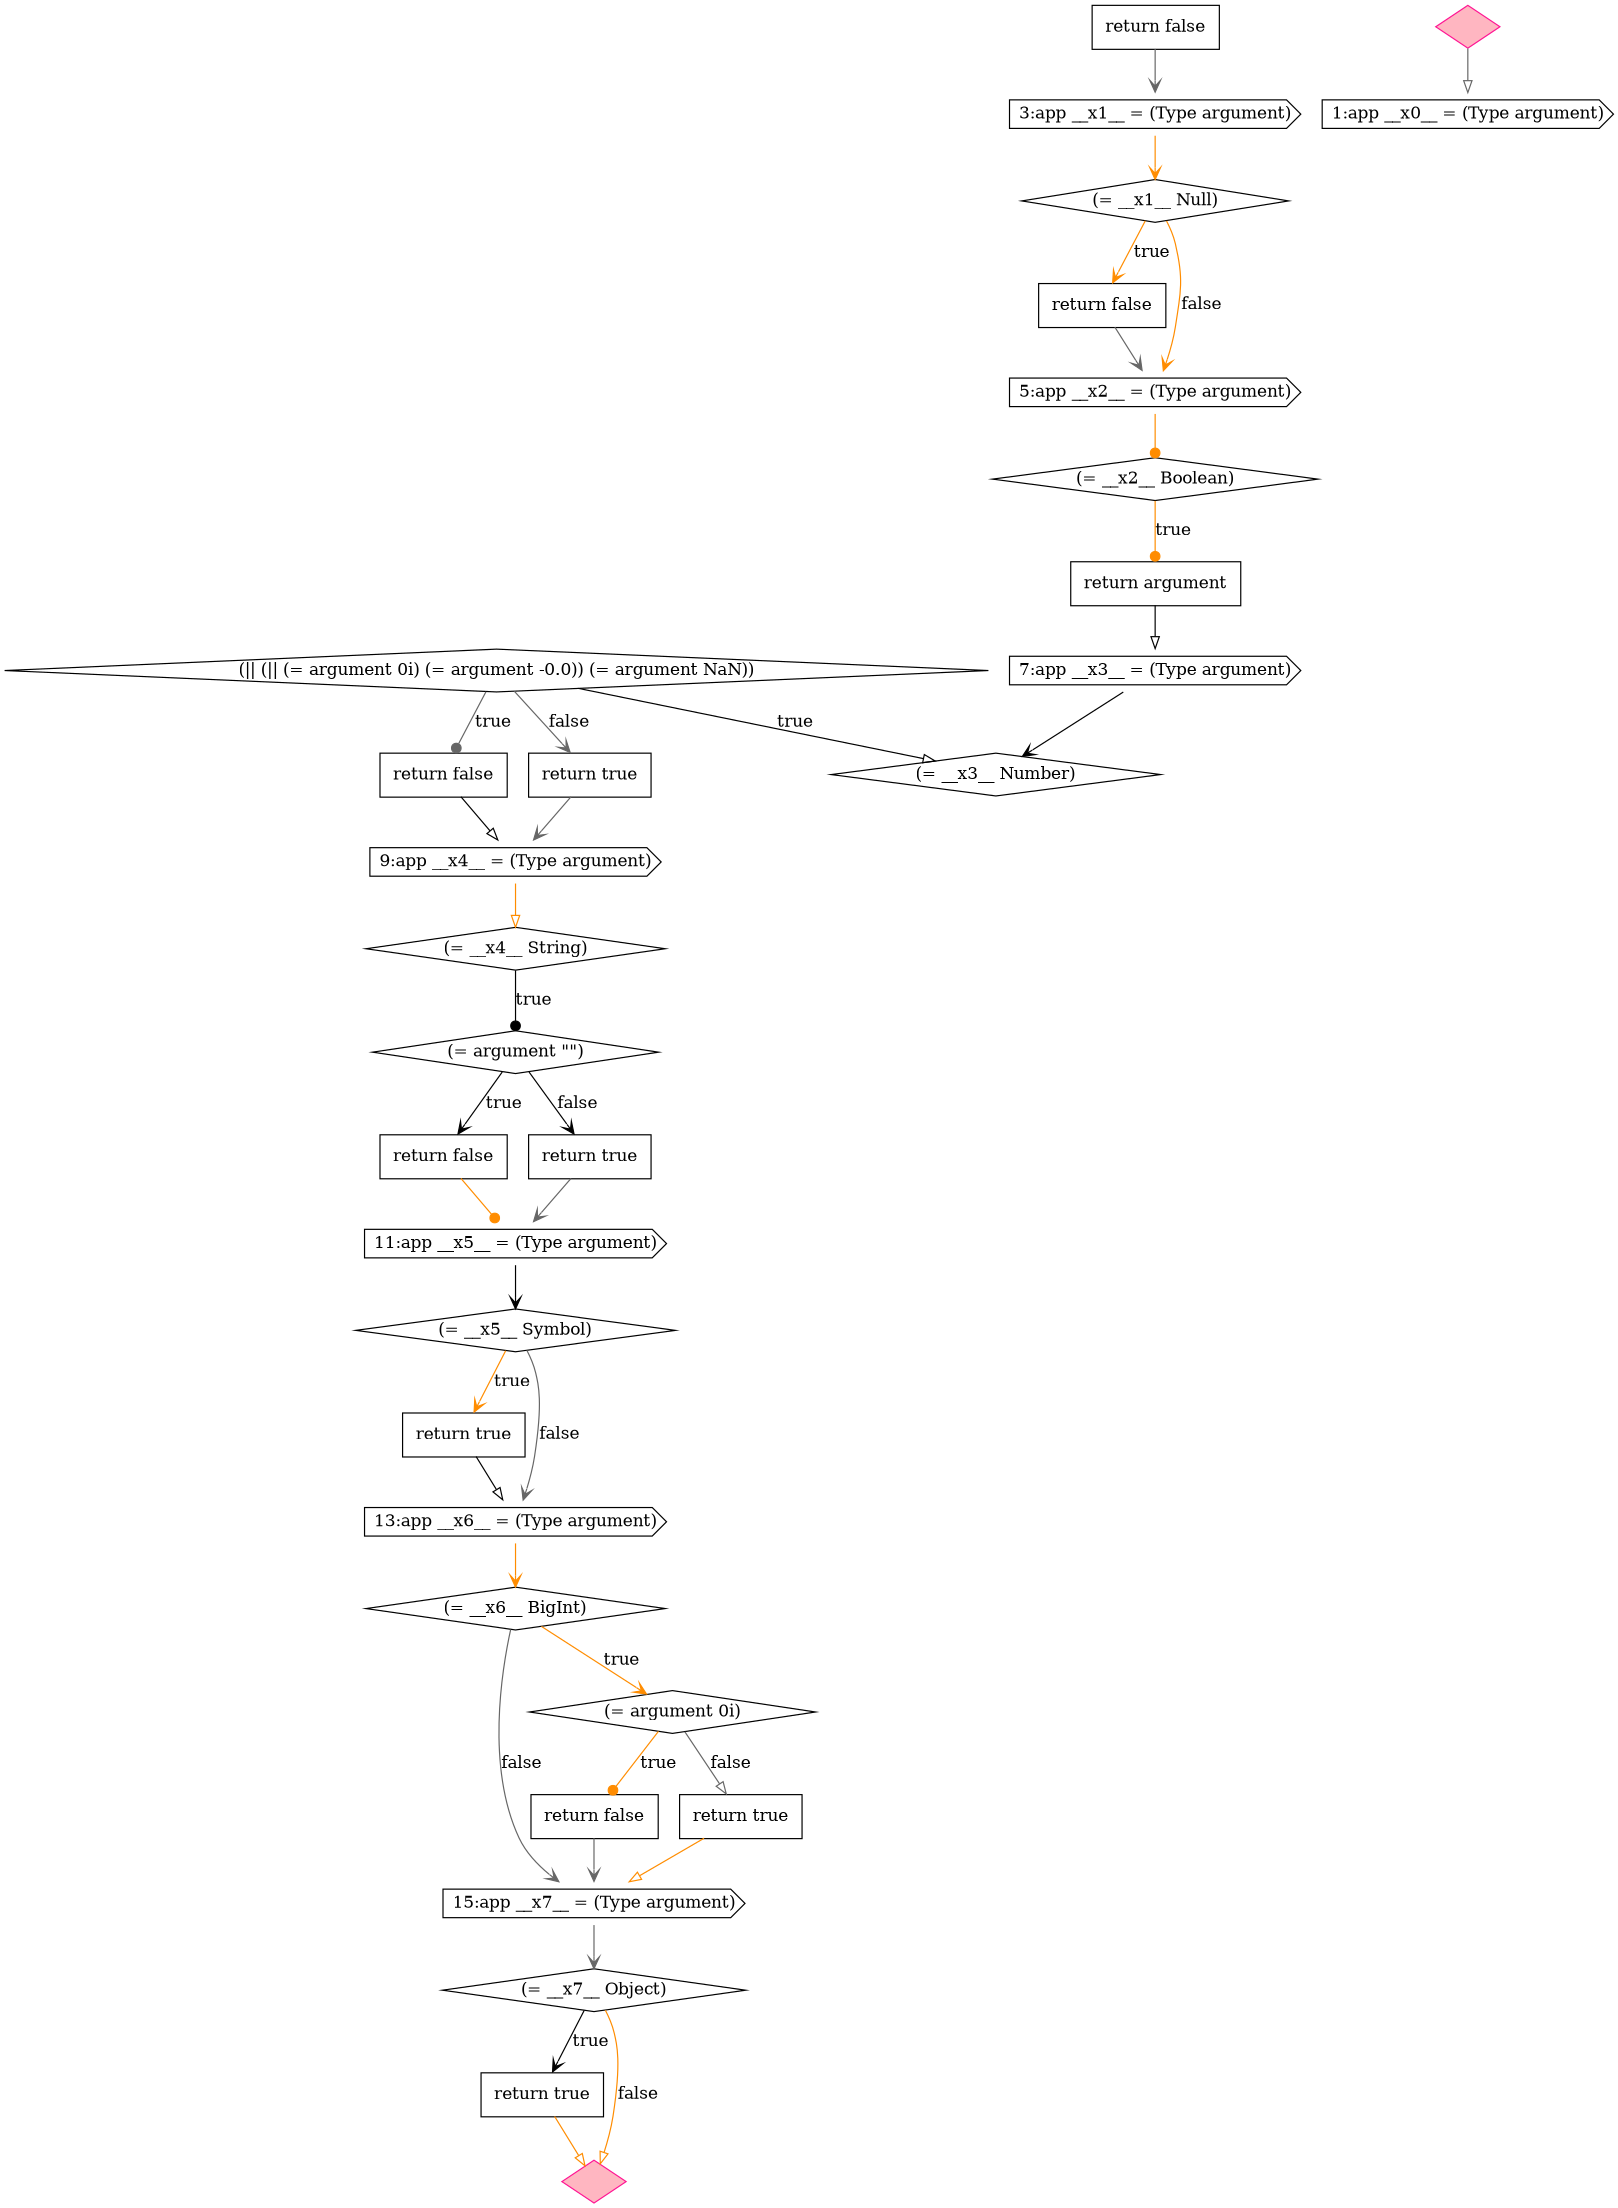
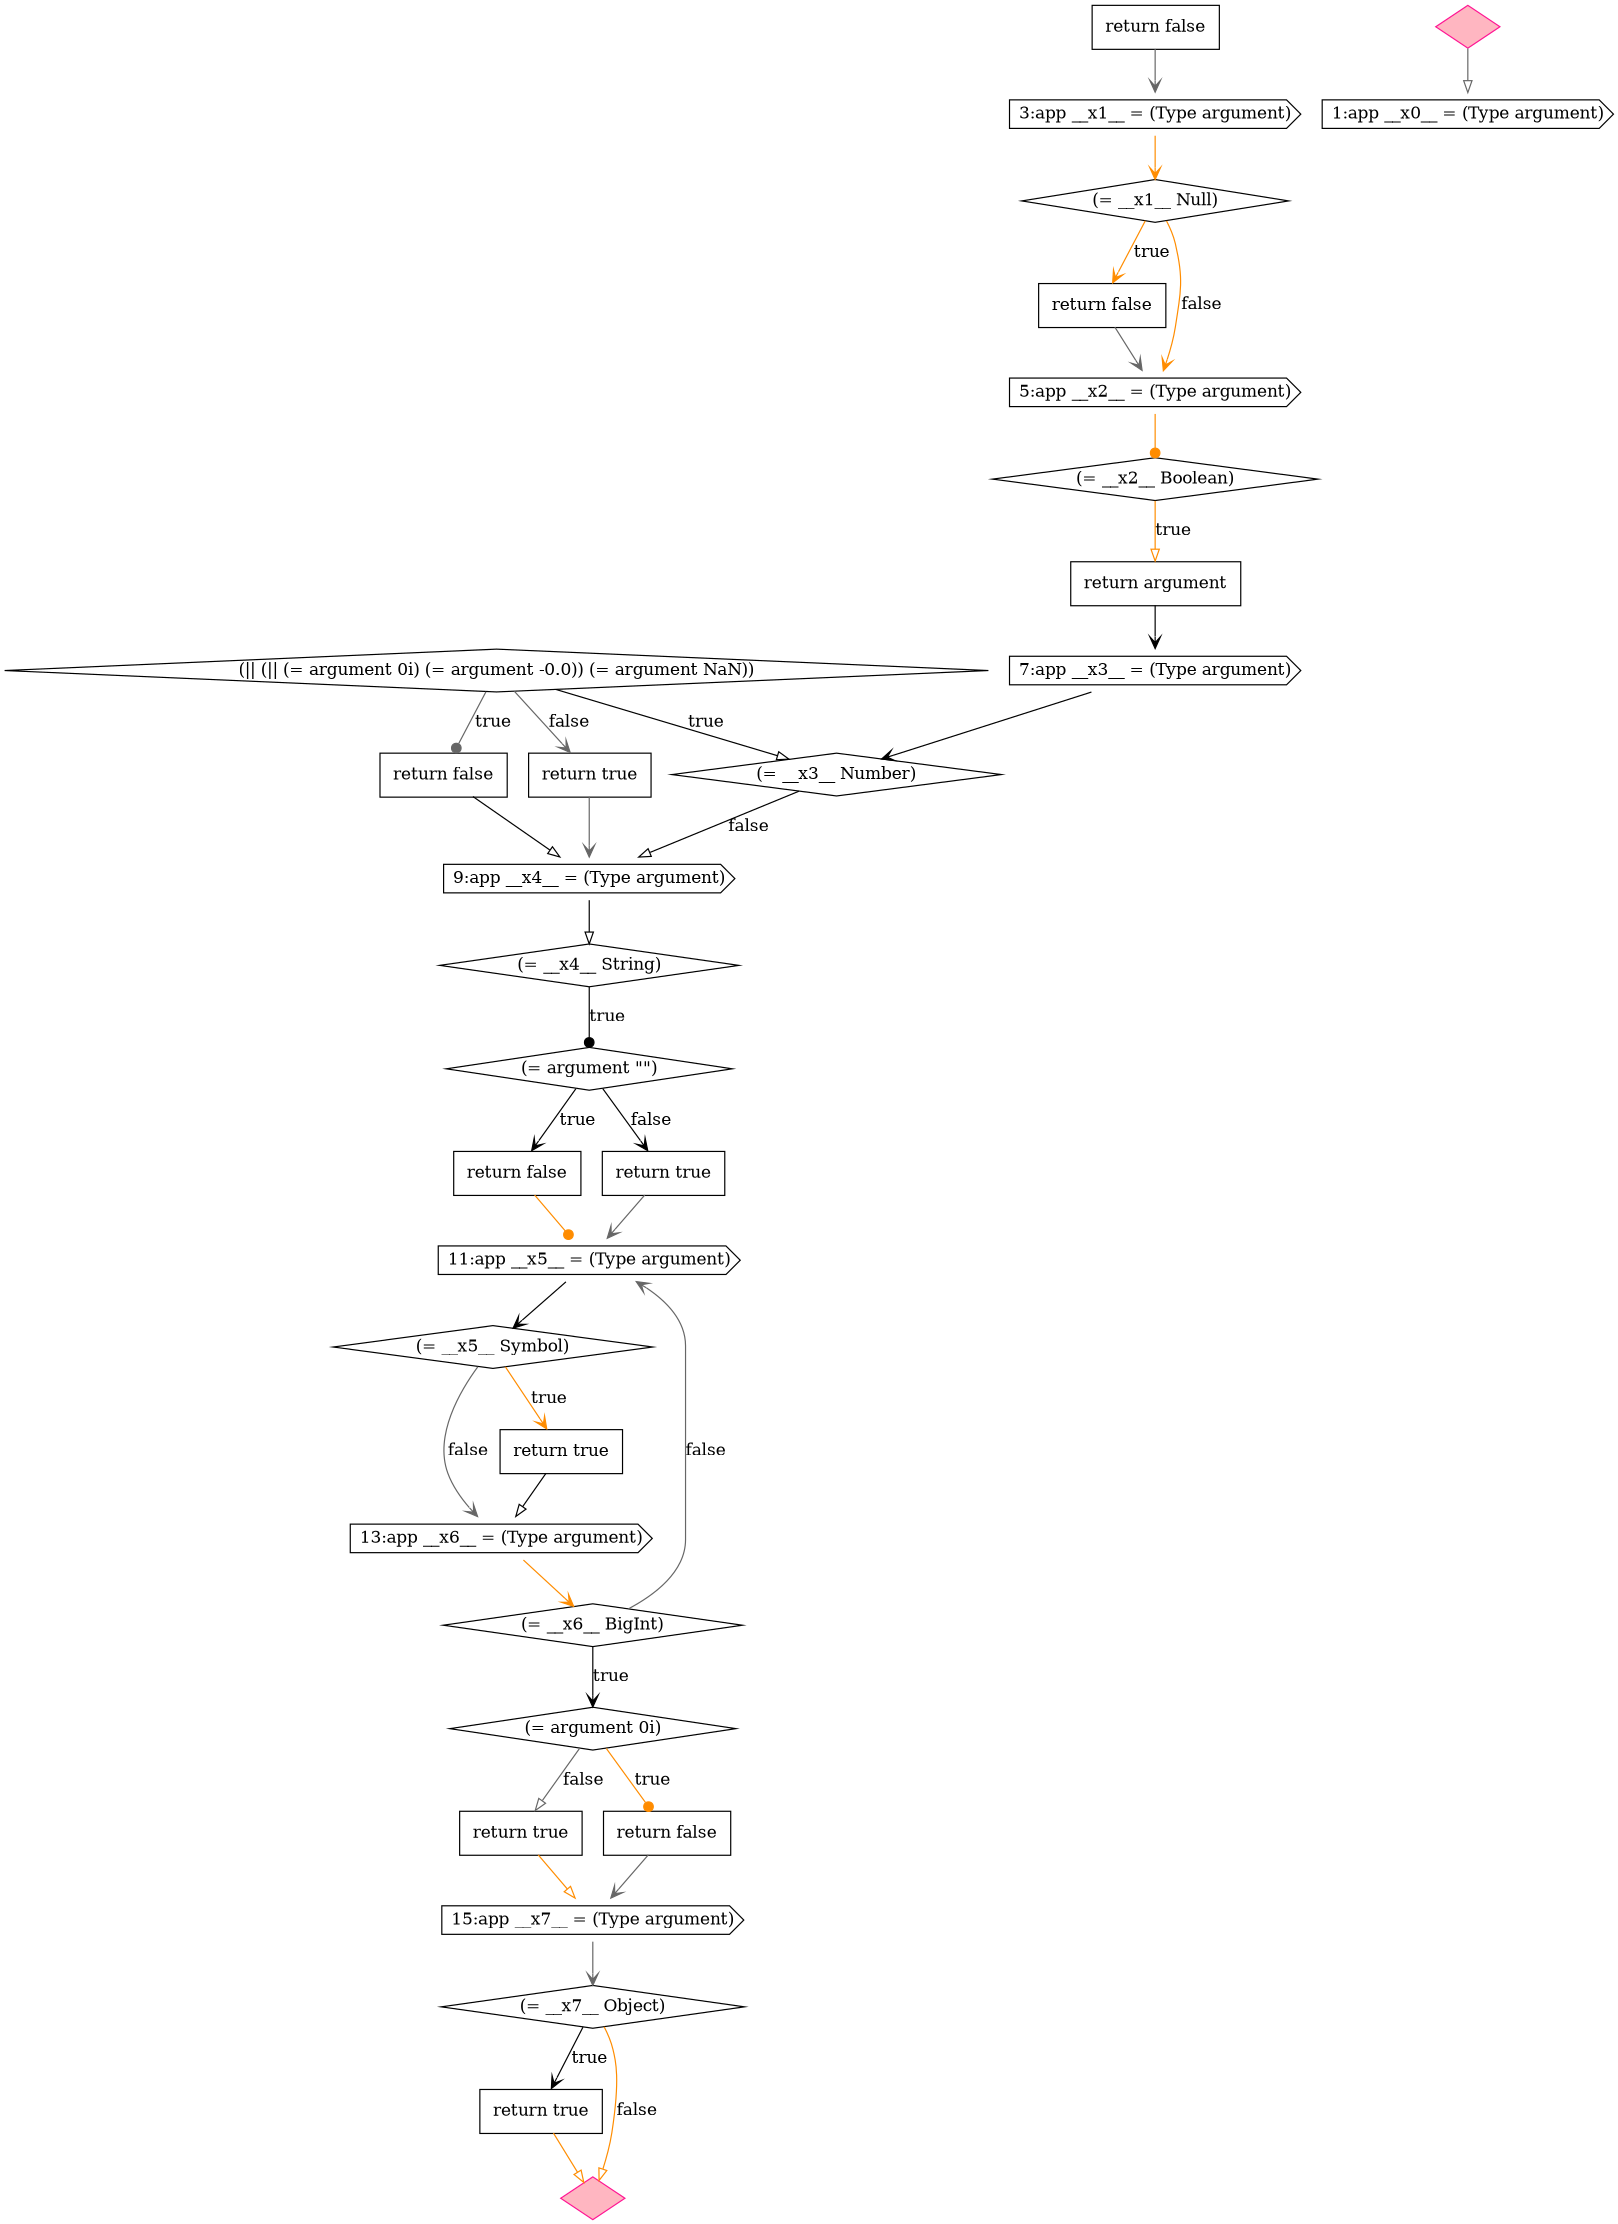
(1155, 526) -> (1155, 525)
(1155, 621) -> (1155, 621)
none -> (725, 822)
(516, 899) -> (589, 916)
(589, 1657) -> (593, 1671)
(500, 1758) -> (686, 1453)
